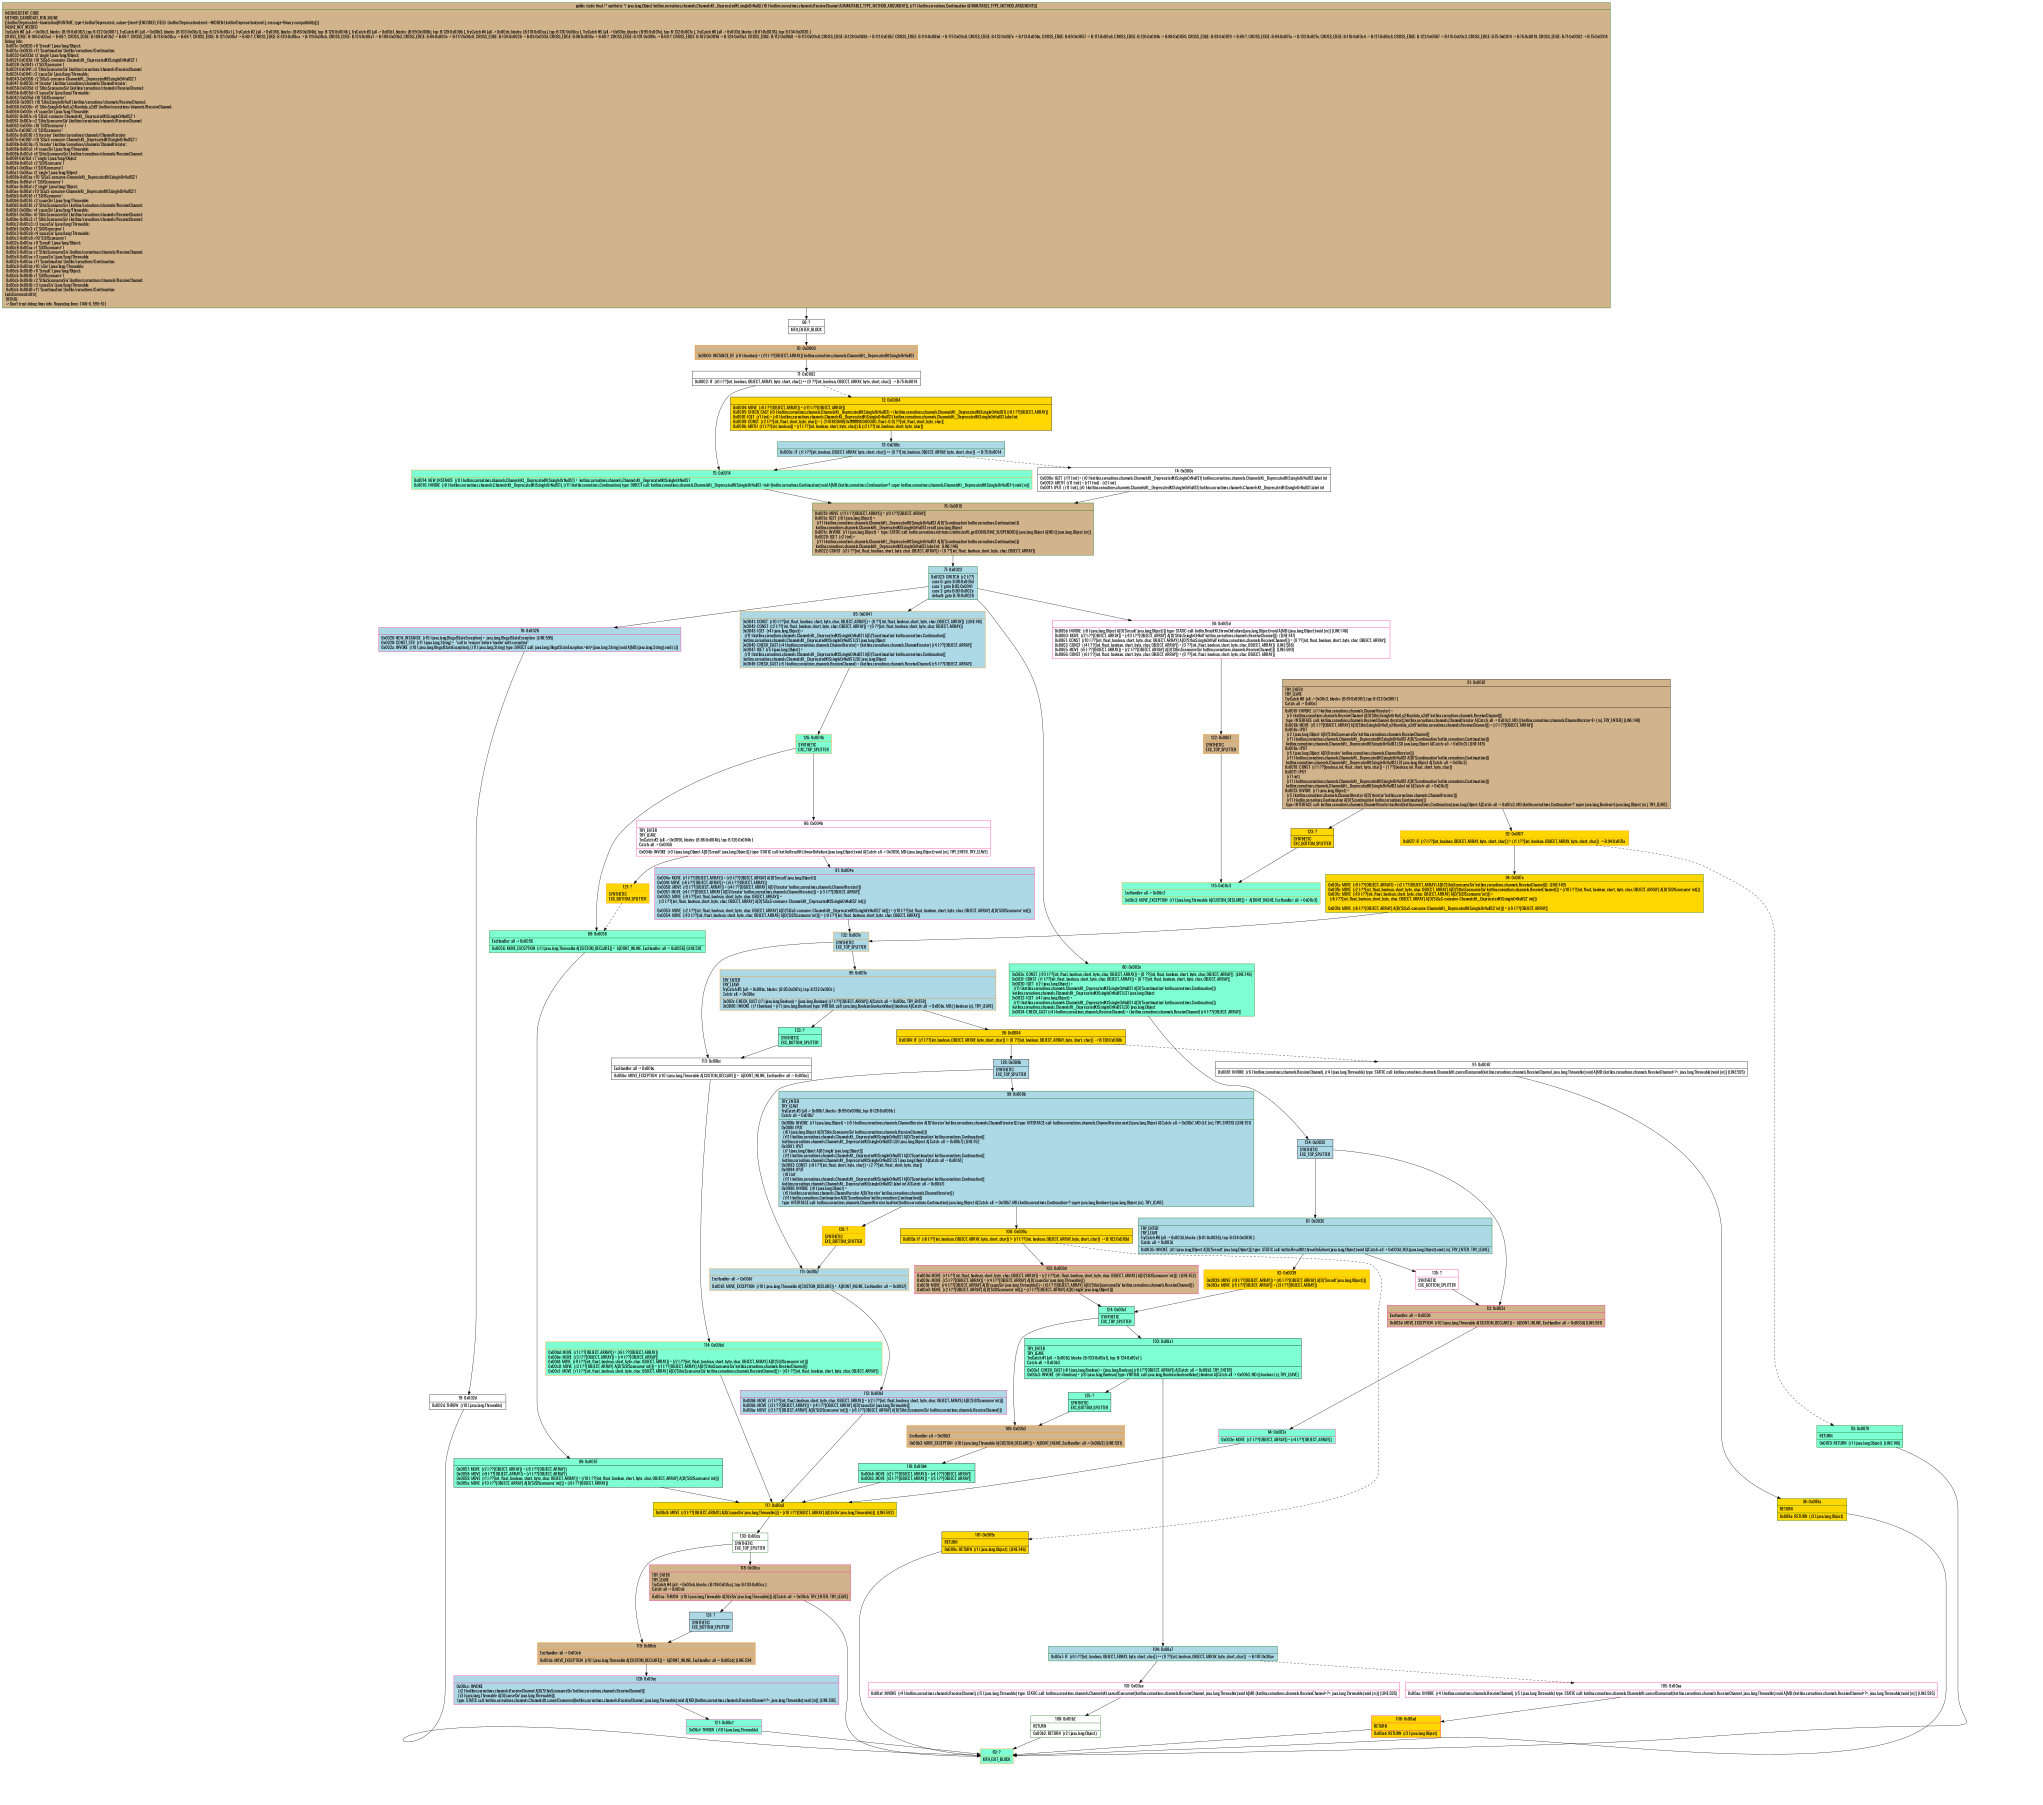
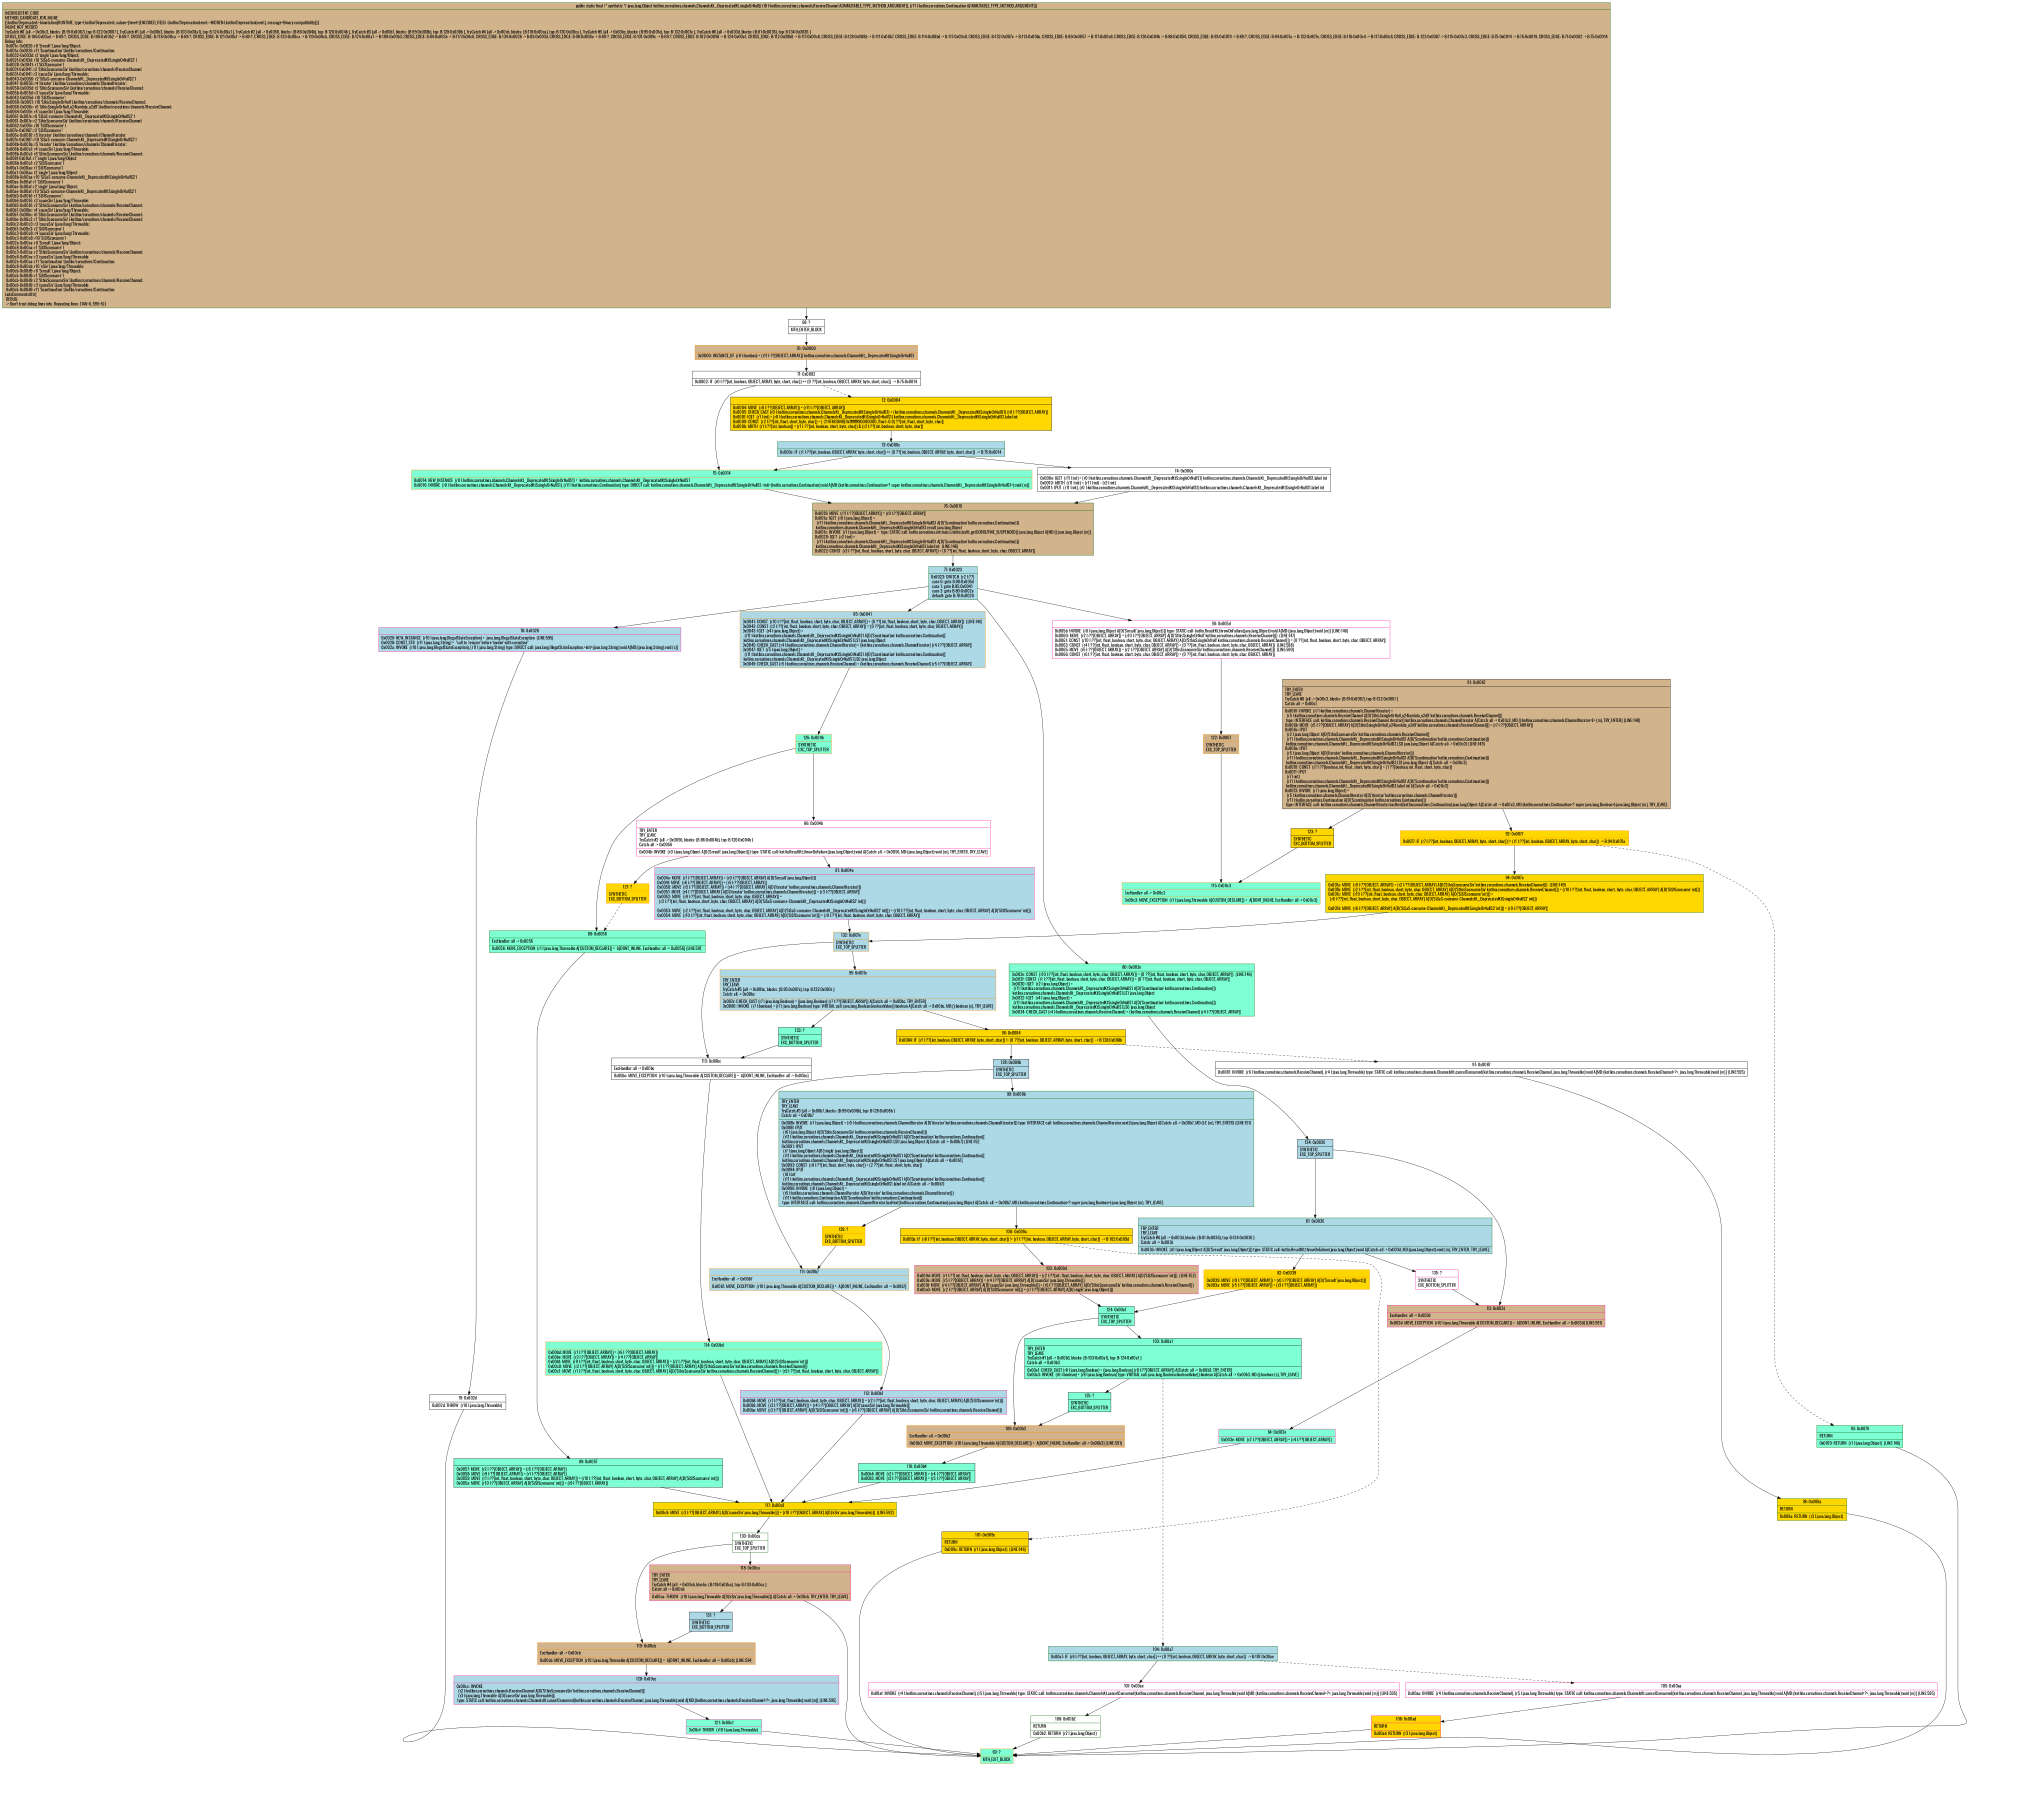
(1013, 462) -> (1013, 462)
(1163, 1511) -> (1163, 1511)
